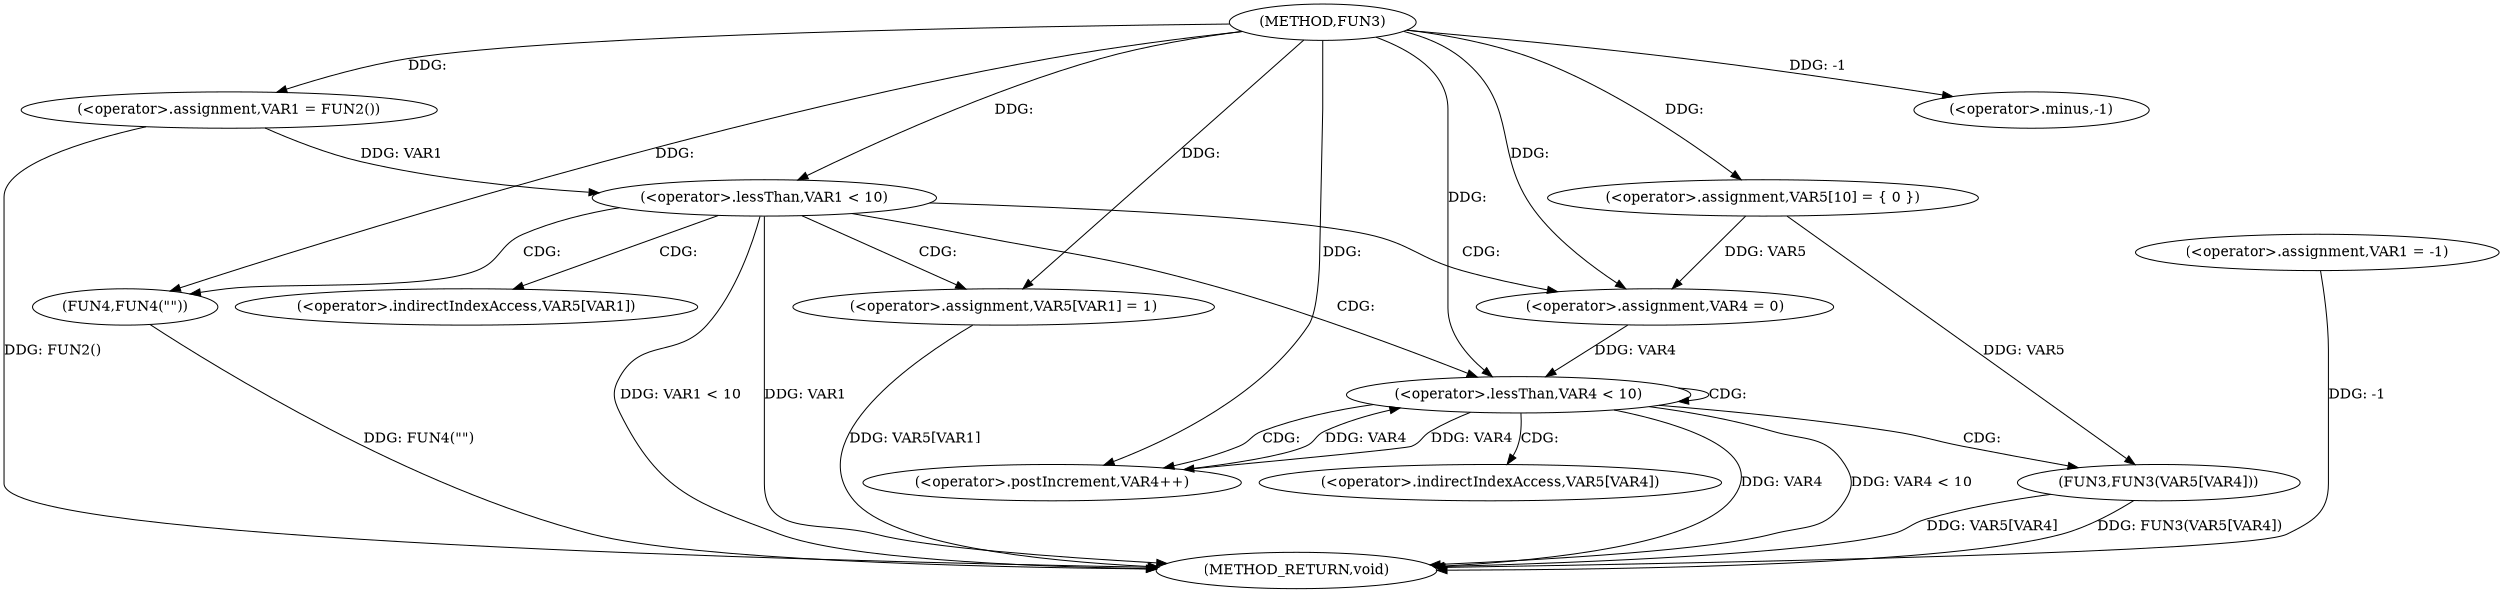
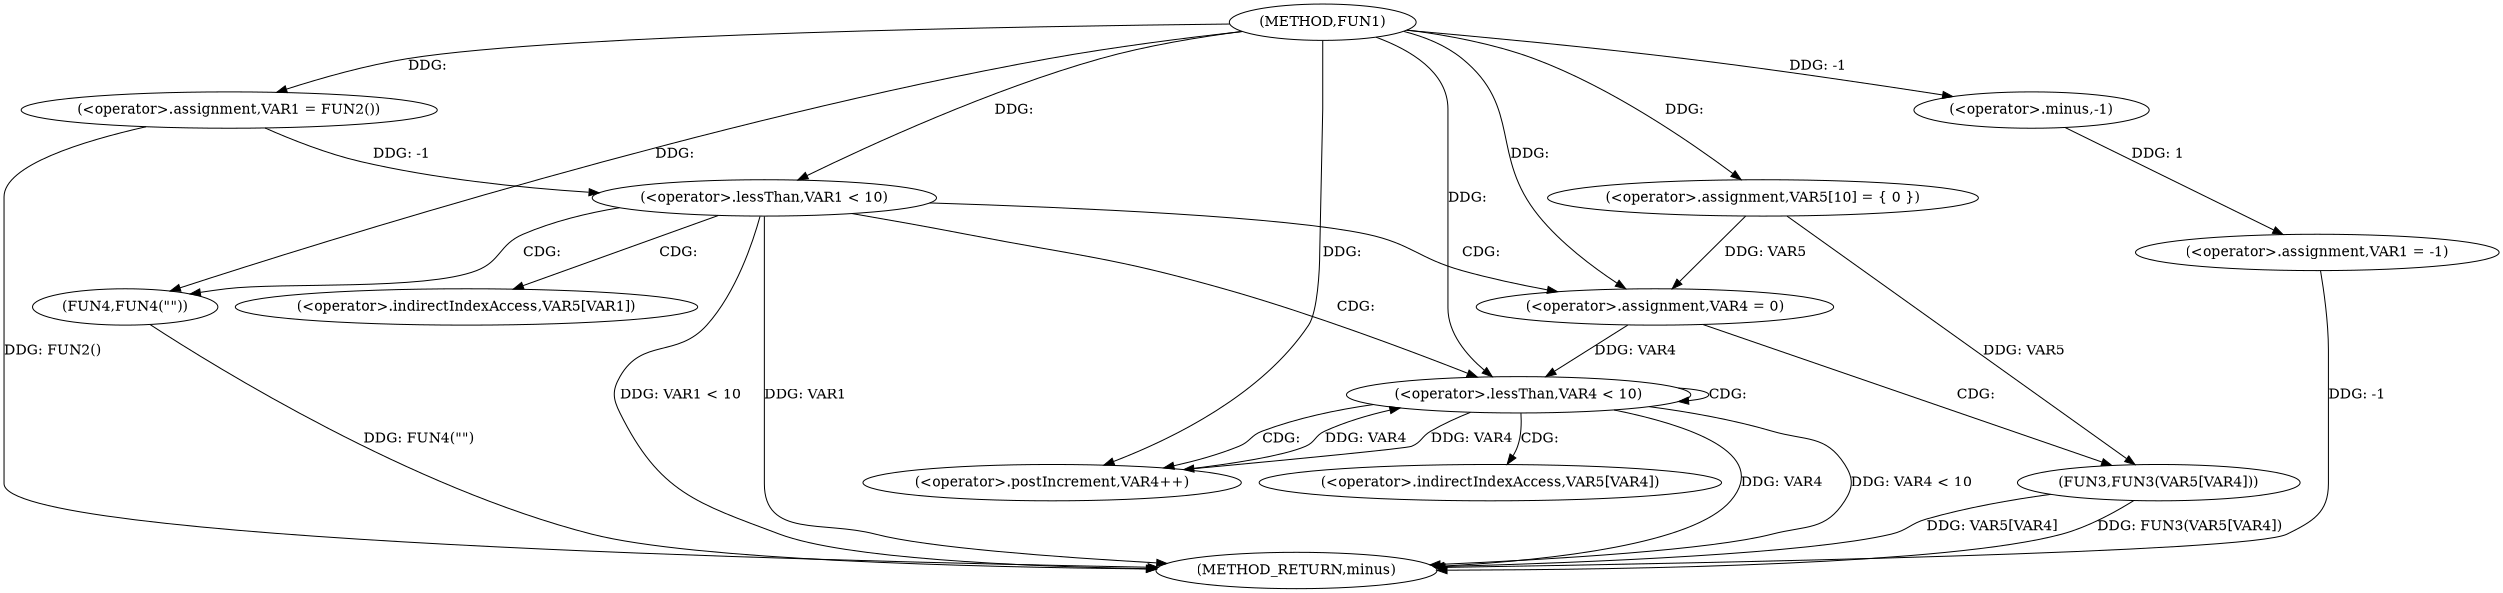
(1323, 22) -> (1323, 22)
(402, 154) -> (402, 154)
none -> (2169, 179)
(1004, 307) -> none
(1865, 427) -> (1903, 393)
(1296, 570) -> (1296, 570)
